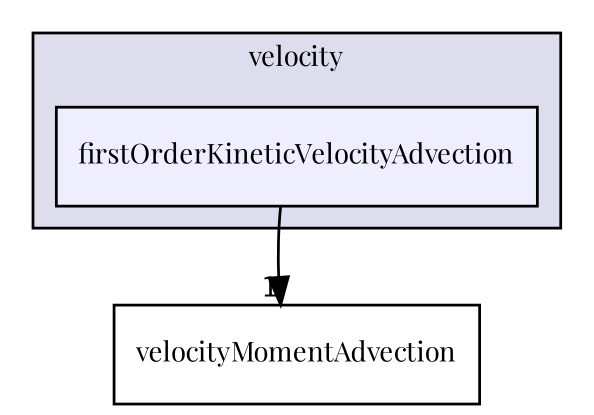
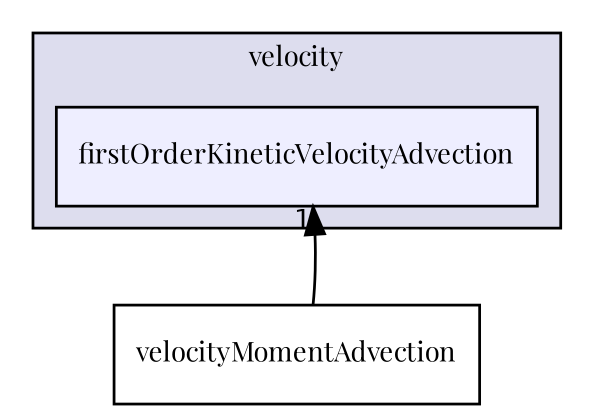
(278, 246) -> (315, 270)
